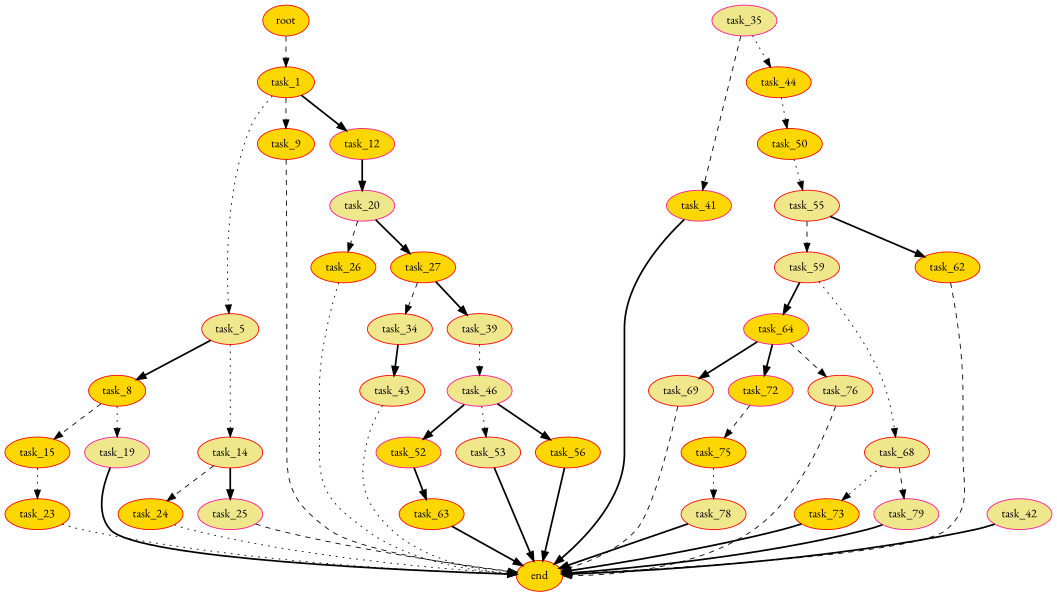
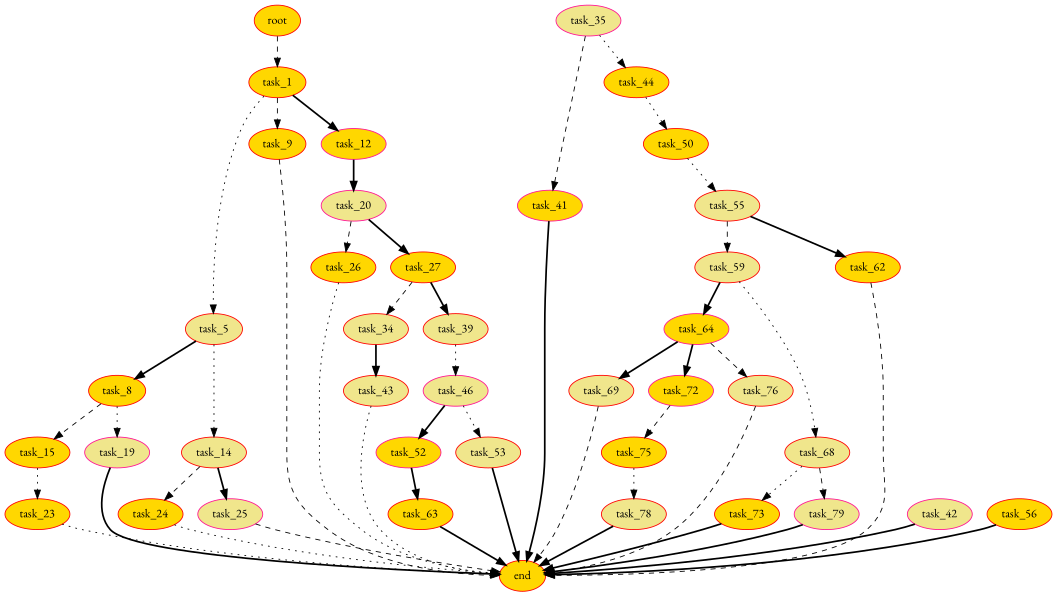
(520, 419) -> none
